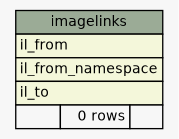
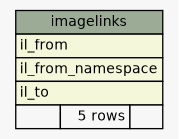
(102, 116) -> (102, 116)
